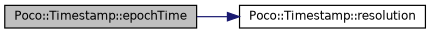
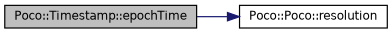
(332, 17) -> (313, 17)
